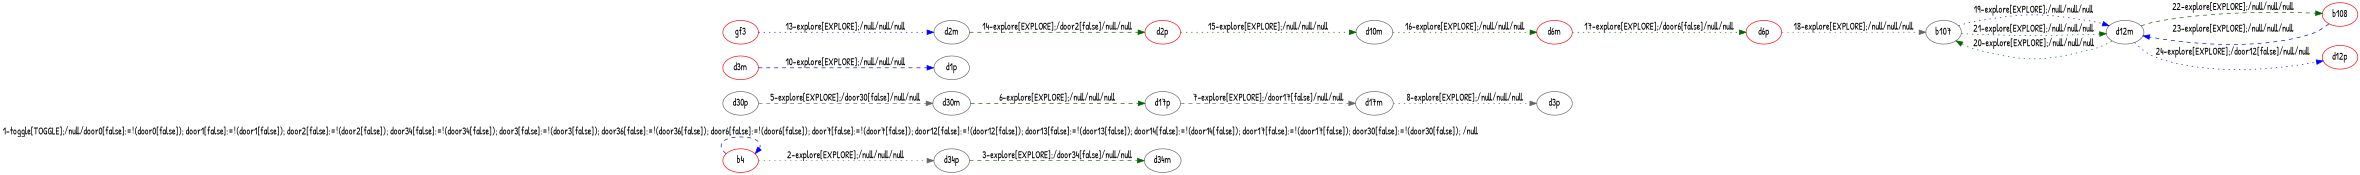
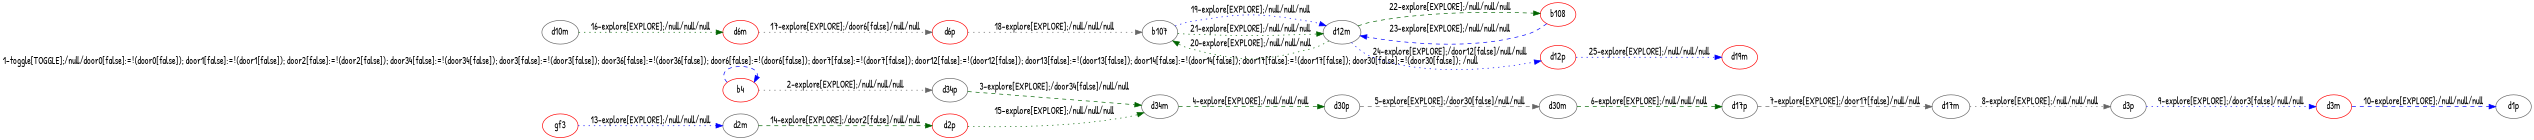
(1265, 32) -> (1053, 125)
(1656, 32) -> (842, 32)
none -> (1740, 57)
none -> (1248, 107)
none -> (2228, 107)
